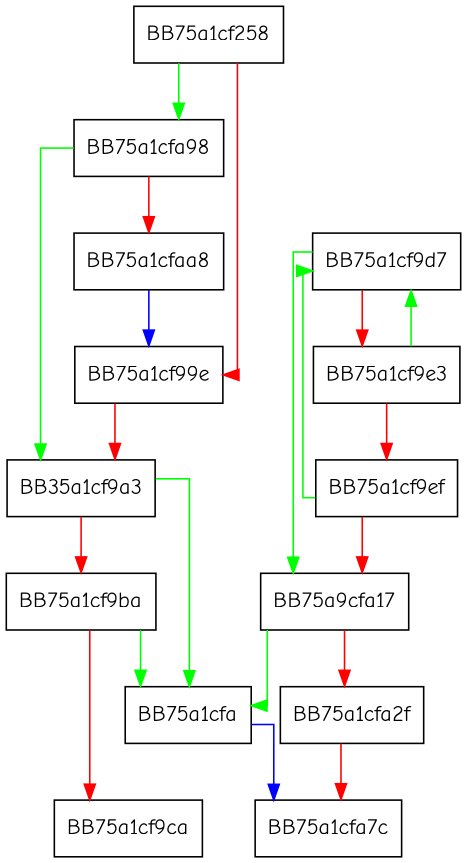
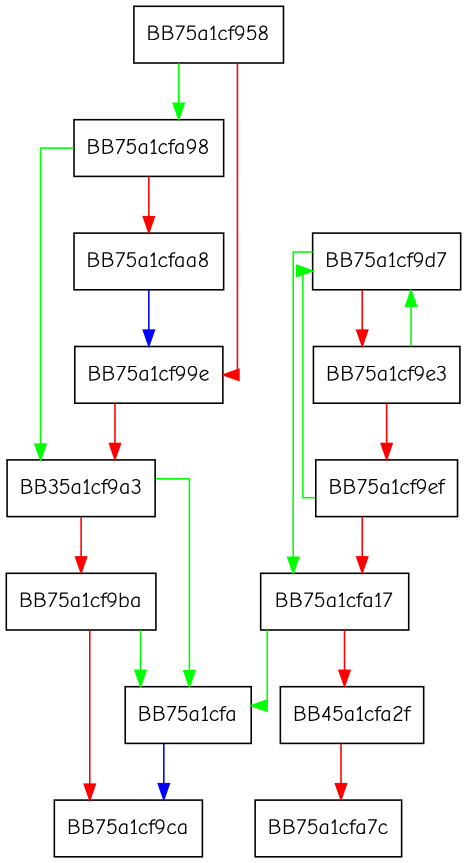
(209, 35) -> (209, 35)
(335, 602) -> (335, 602)
(352, 715) -> (352, 715)
(274, 743) -> (164, 764)
